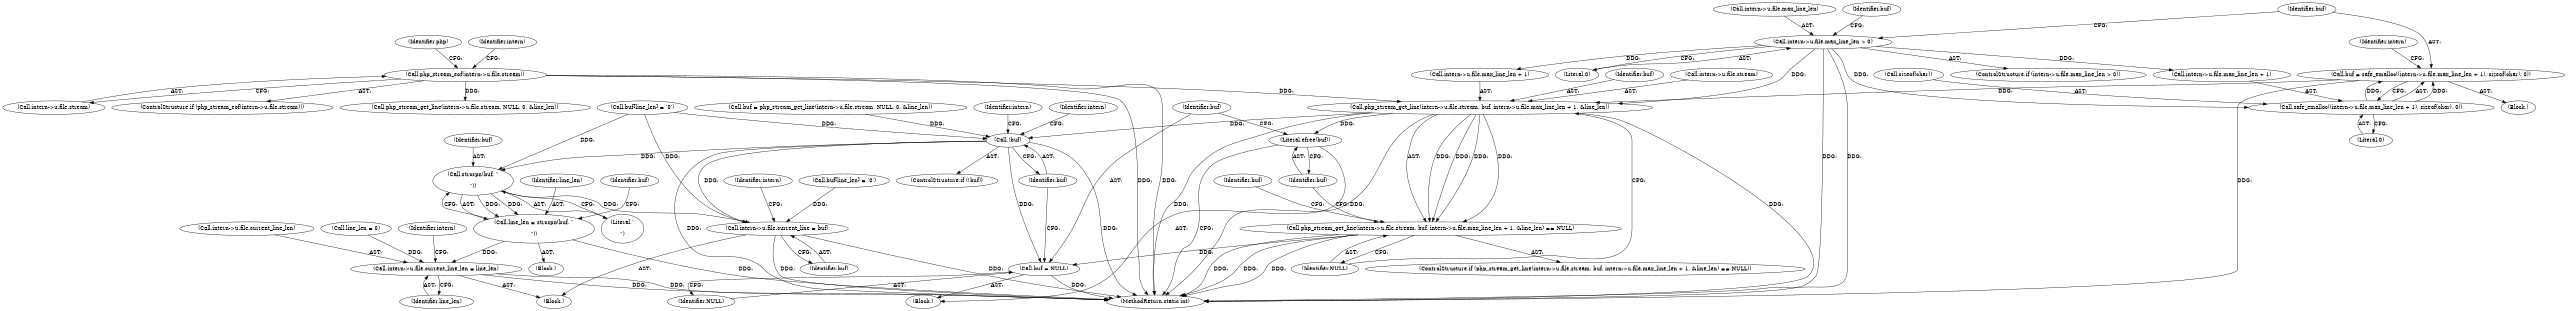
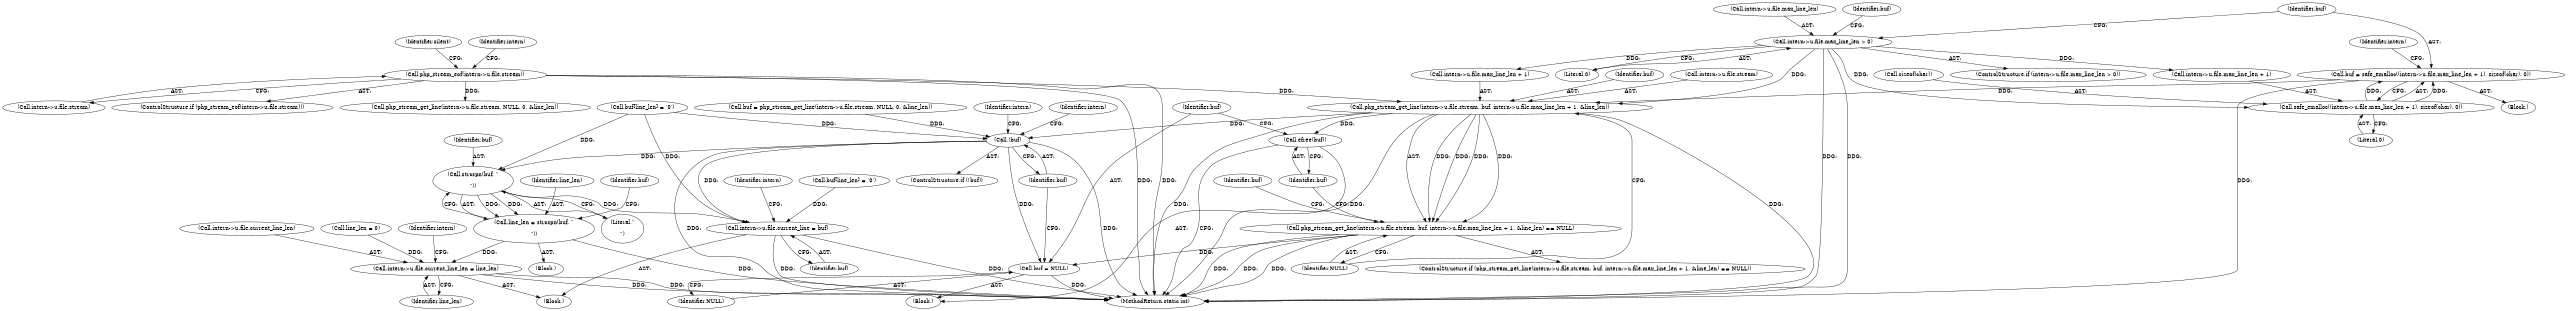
(428, 42) -> (428, 42)
(1305, 140) -> (1305, 140)
